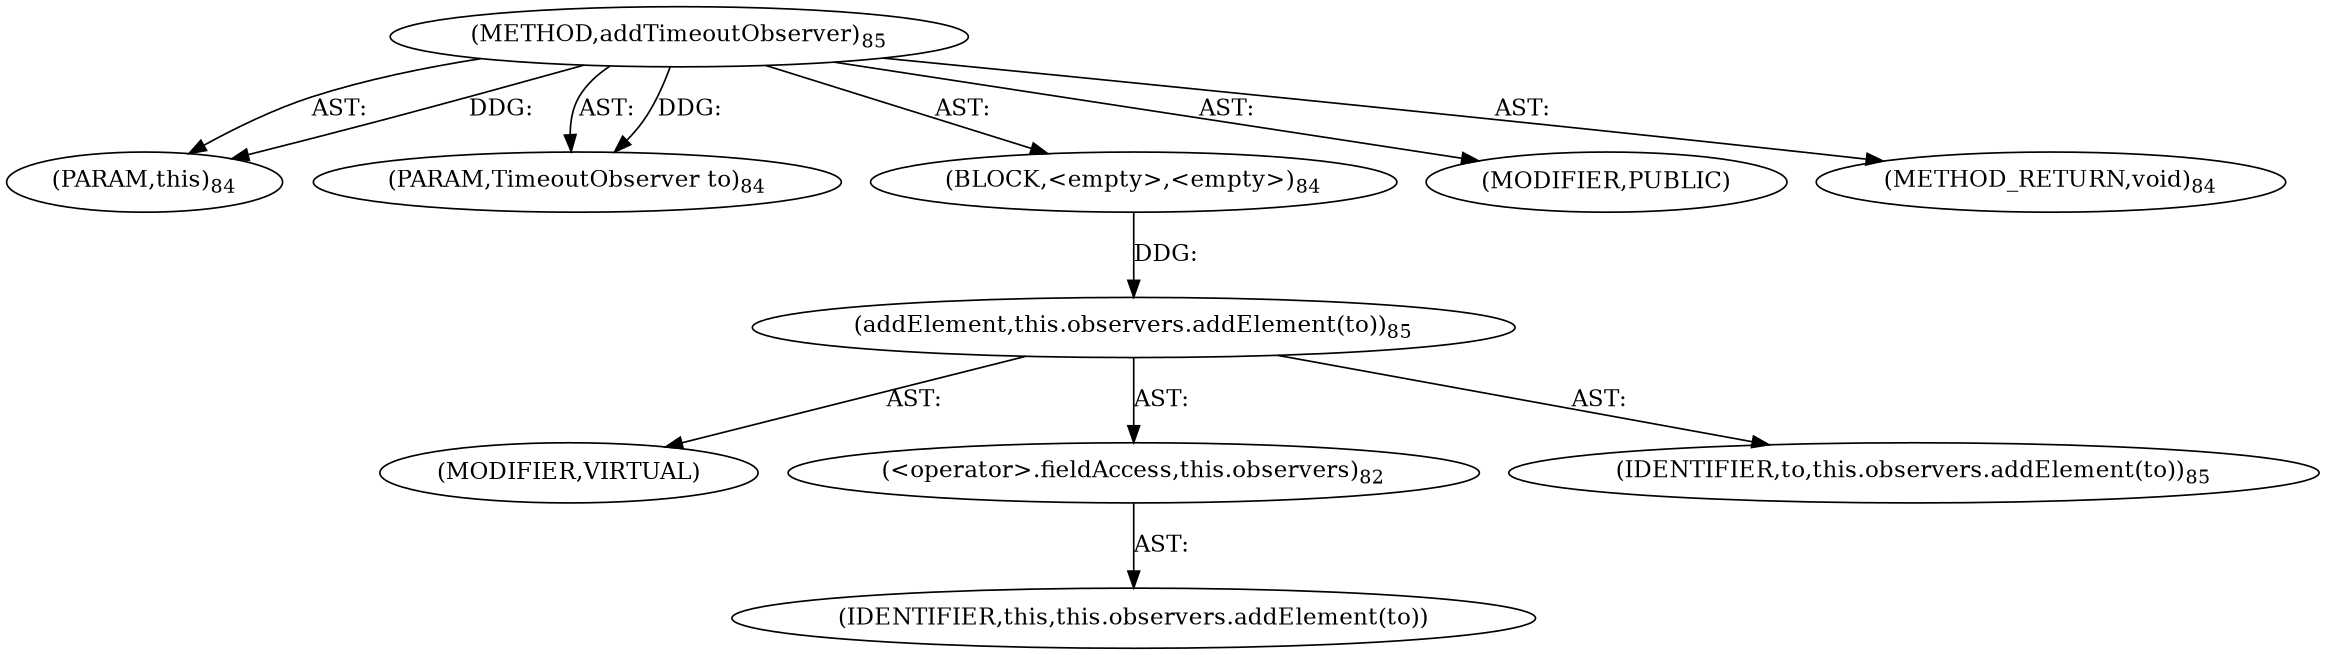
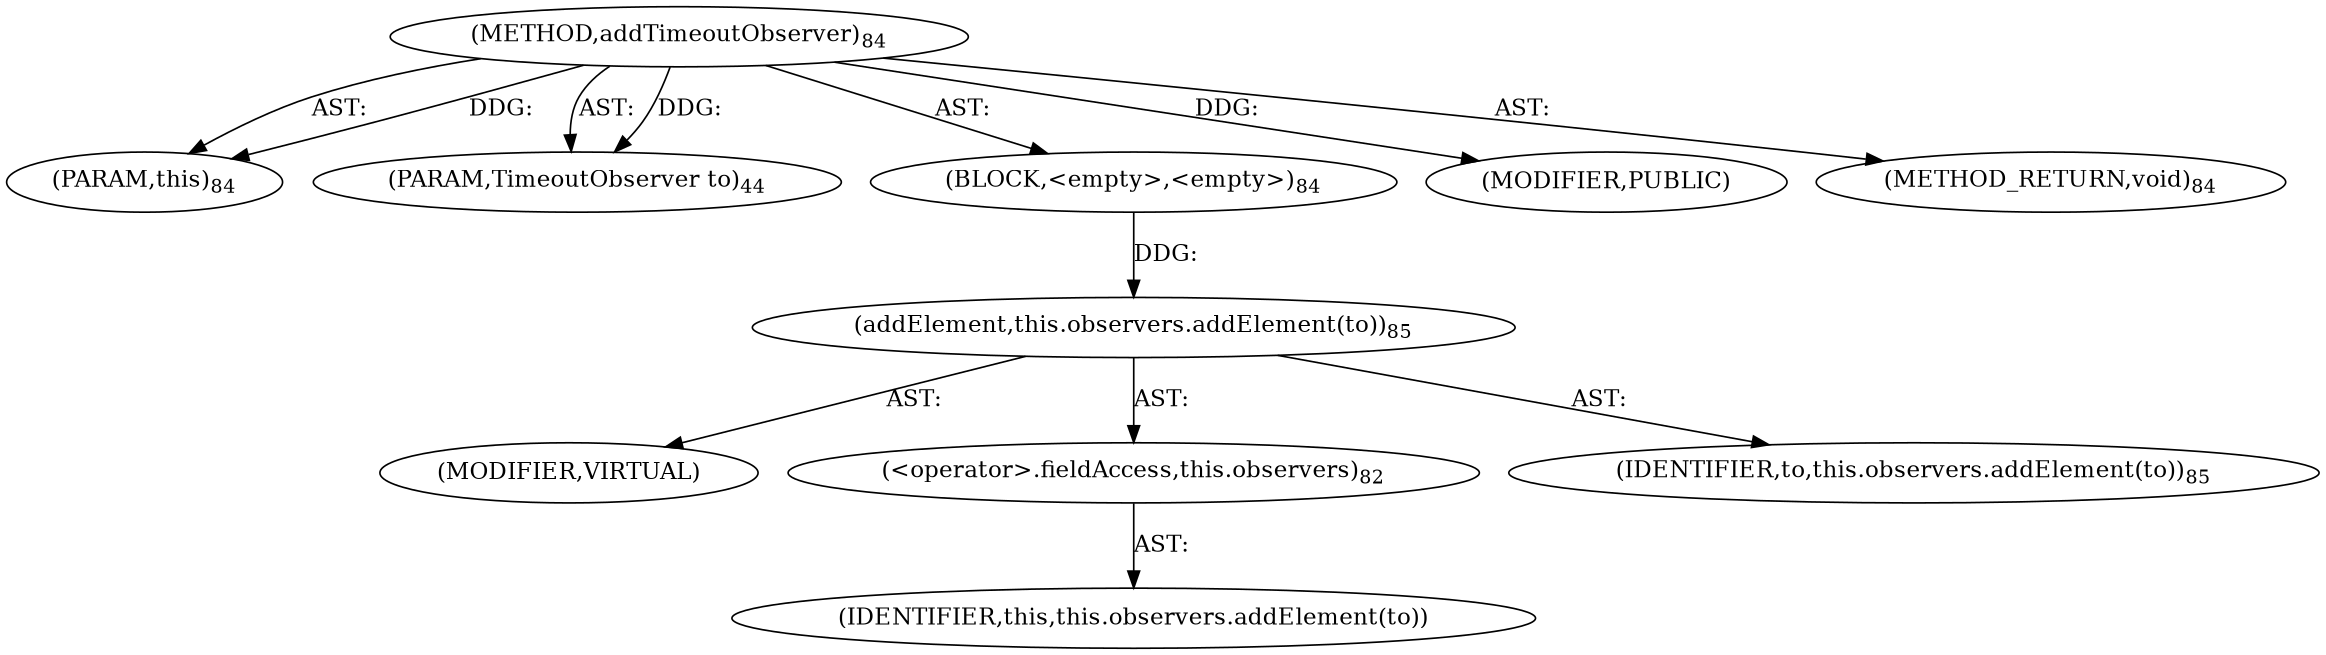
(875, 34) -> (875, 34)
(1231, 109) -> (1231, 109)
(754, 180) -> (754, 180)
